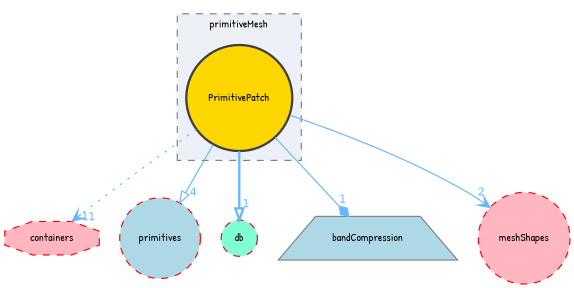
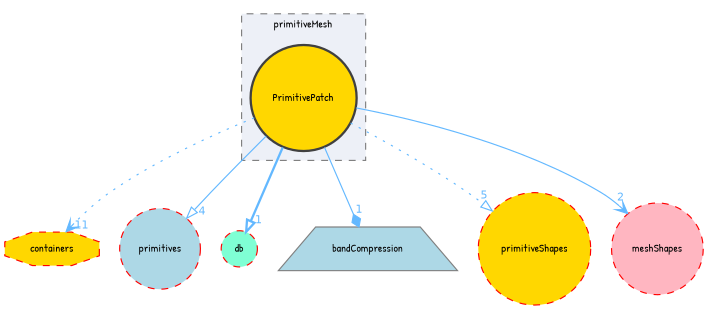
(52, 238) -> (52, 249)
none -> (534, 249)
